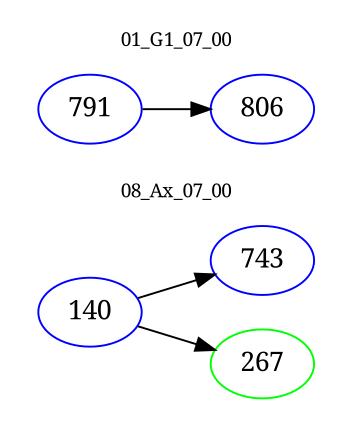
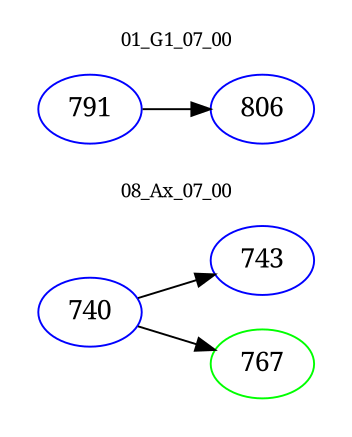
(90, 312) -> (90, 312)
(262, 364) -> (262, 364)
